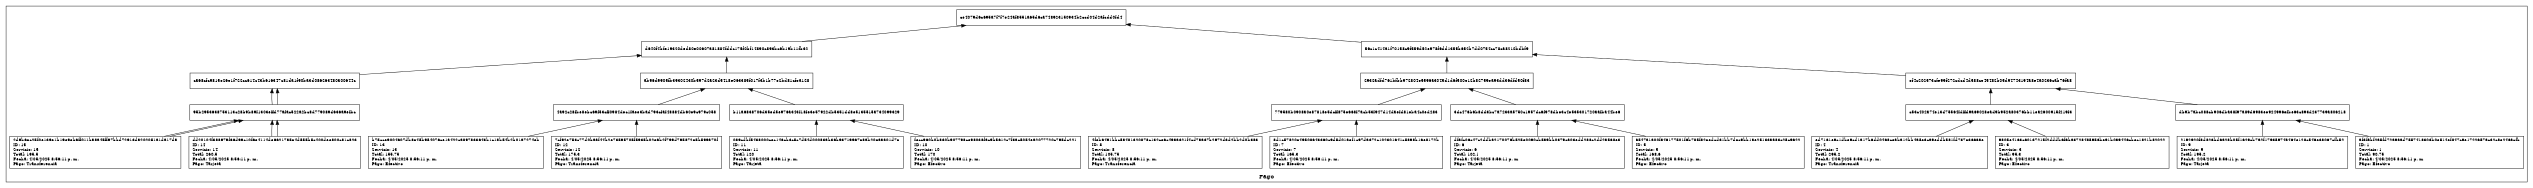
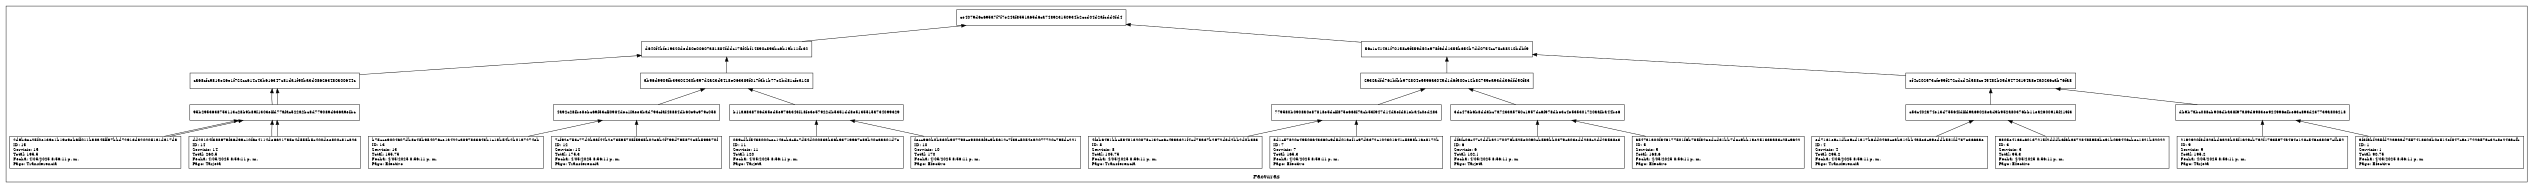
(1267, 177) -> (1267, 177)
